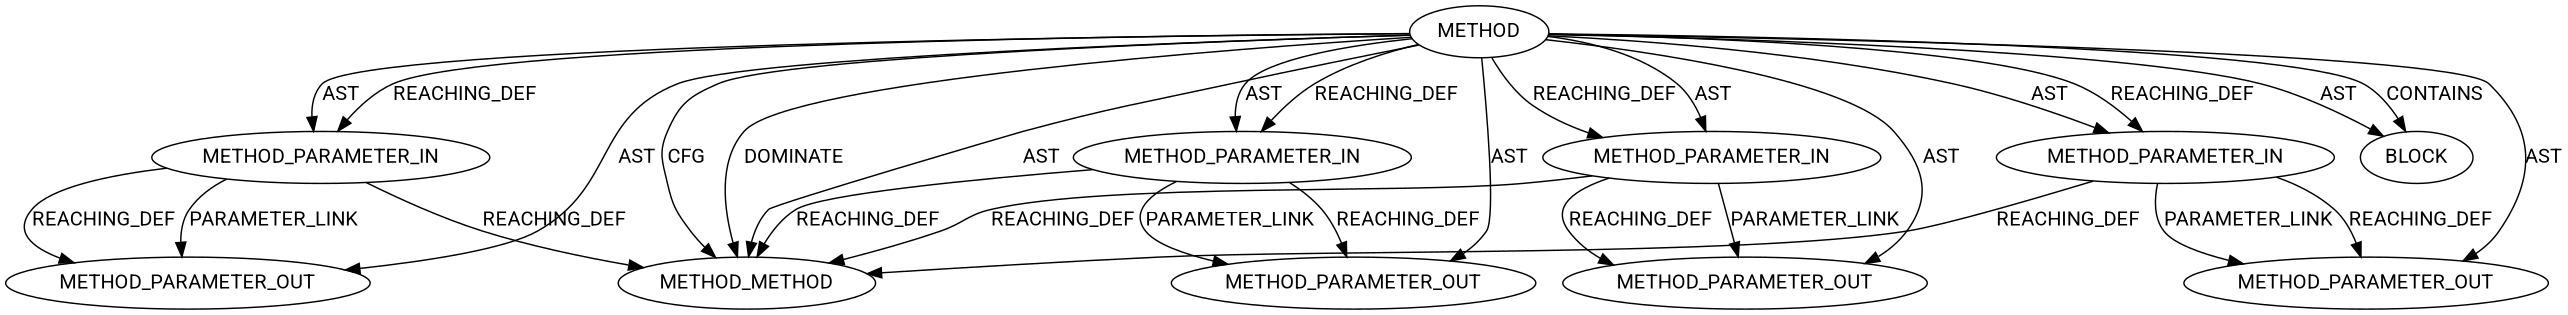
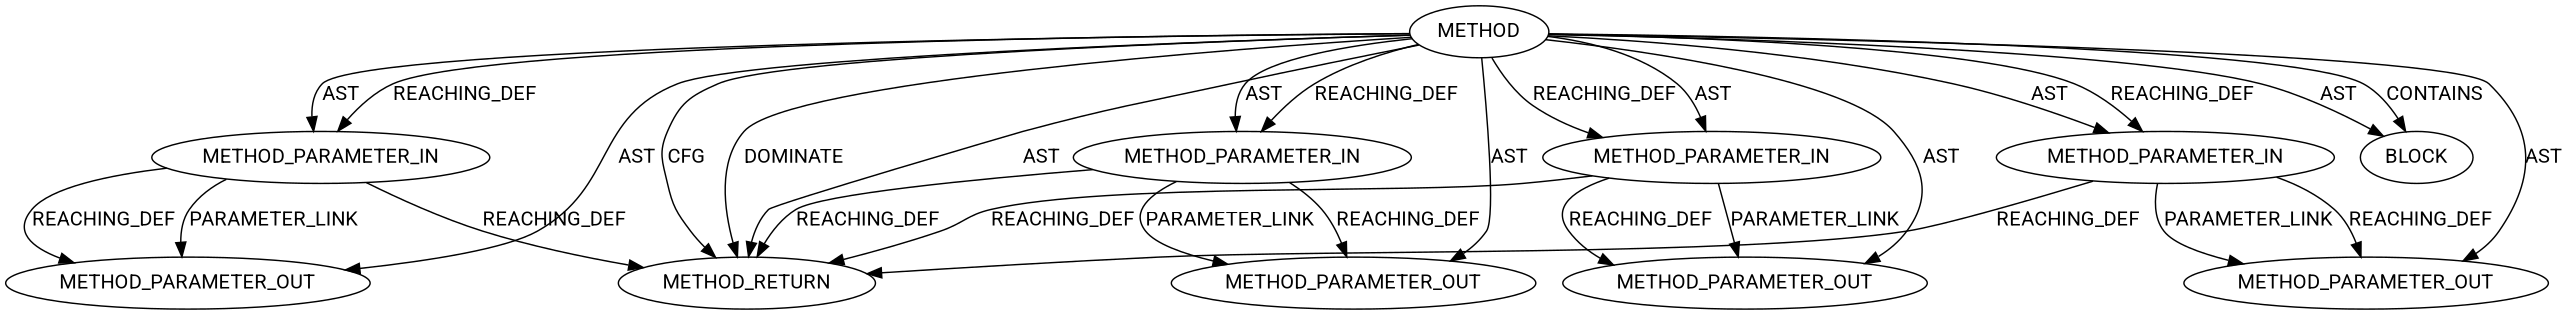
(747, 283) -> (747, 283)
